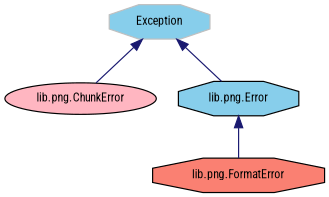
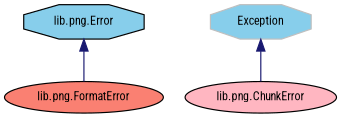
(203, 64) -> none
(239, 175) -> (84, 97)
